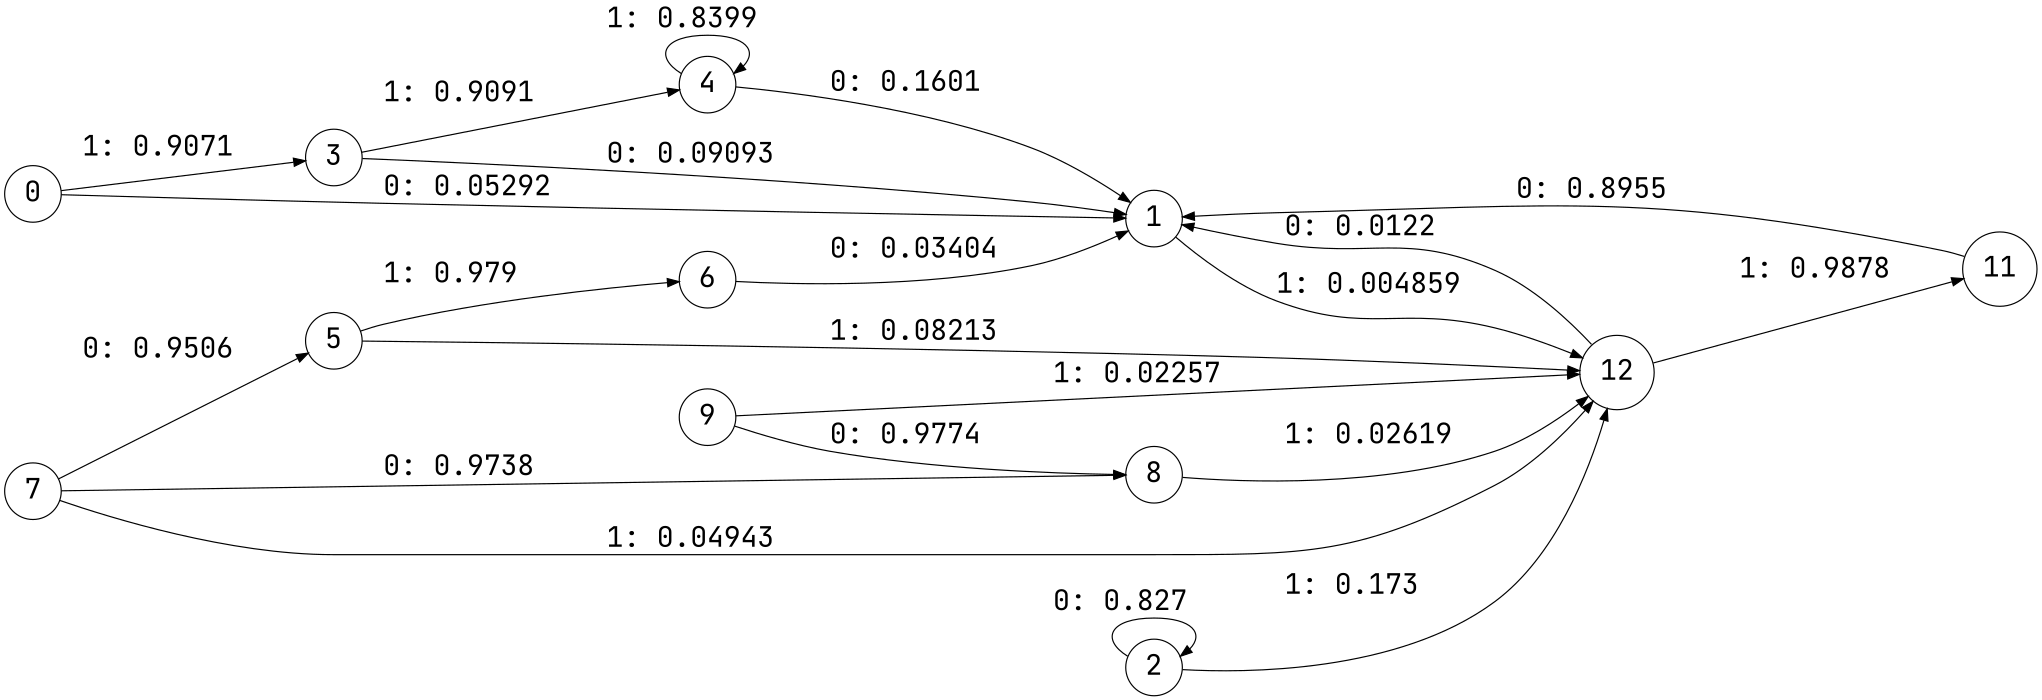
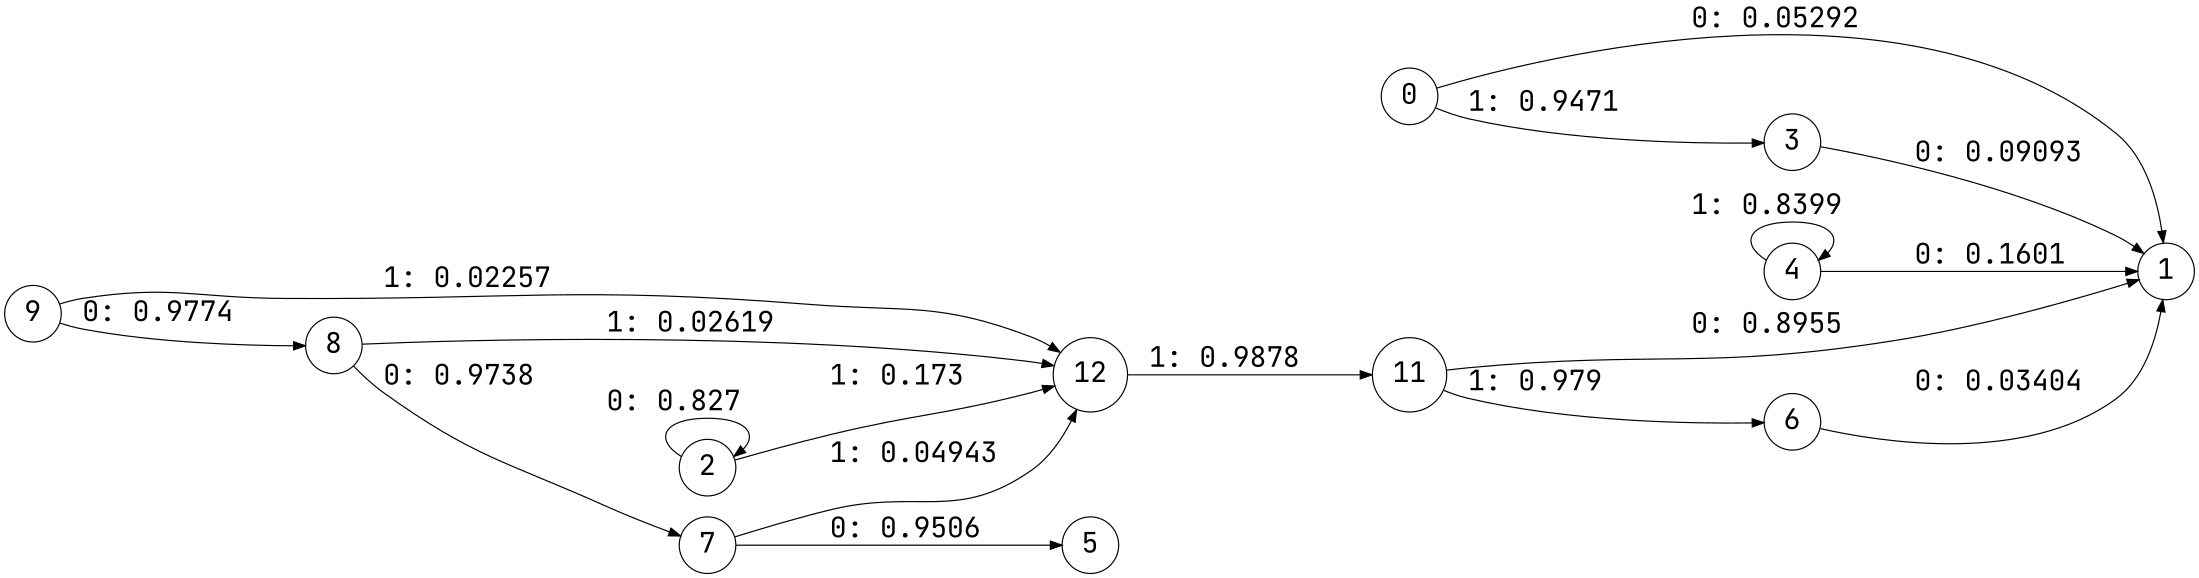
(515, 122) -> none
(183, 148) -> (1569, 103)
(1406, 249) -> none
(513, 300) -> (1597, 418)
(1366, 318) -> none
(965, 350) -> none
(588, 483) -> (504, 463)
